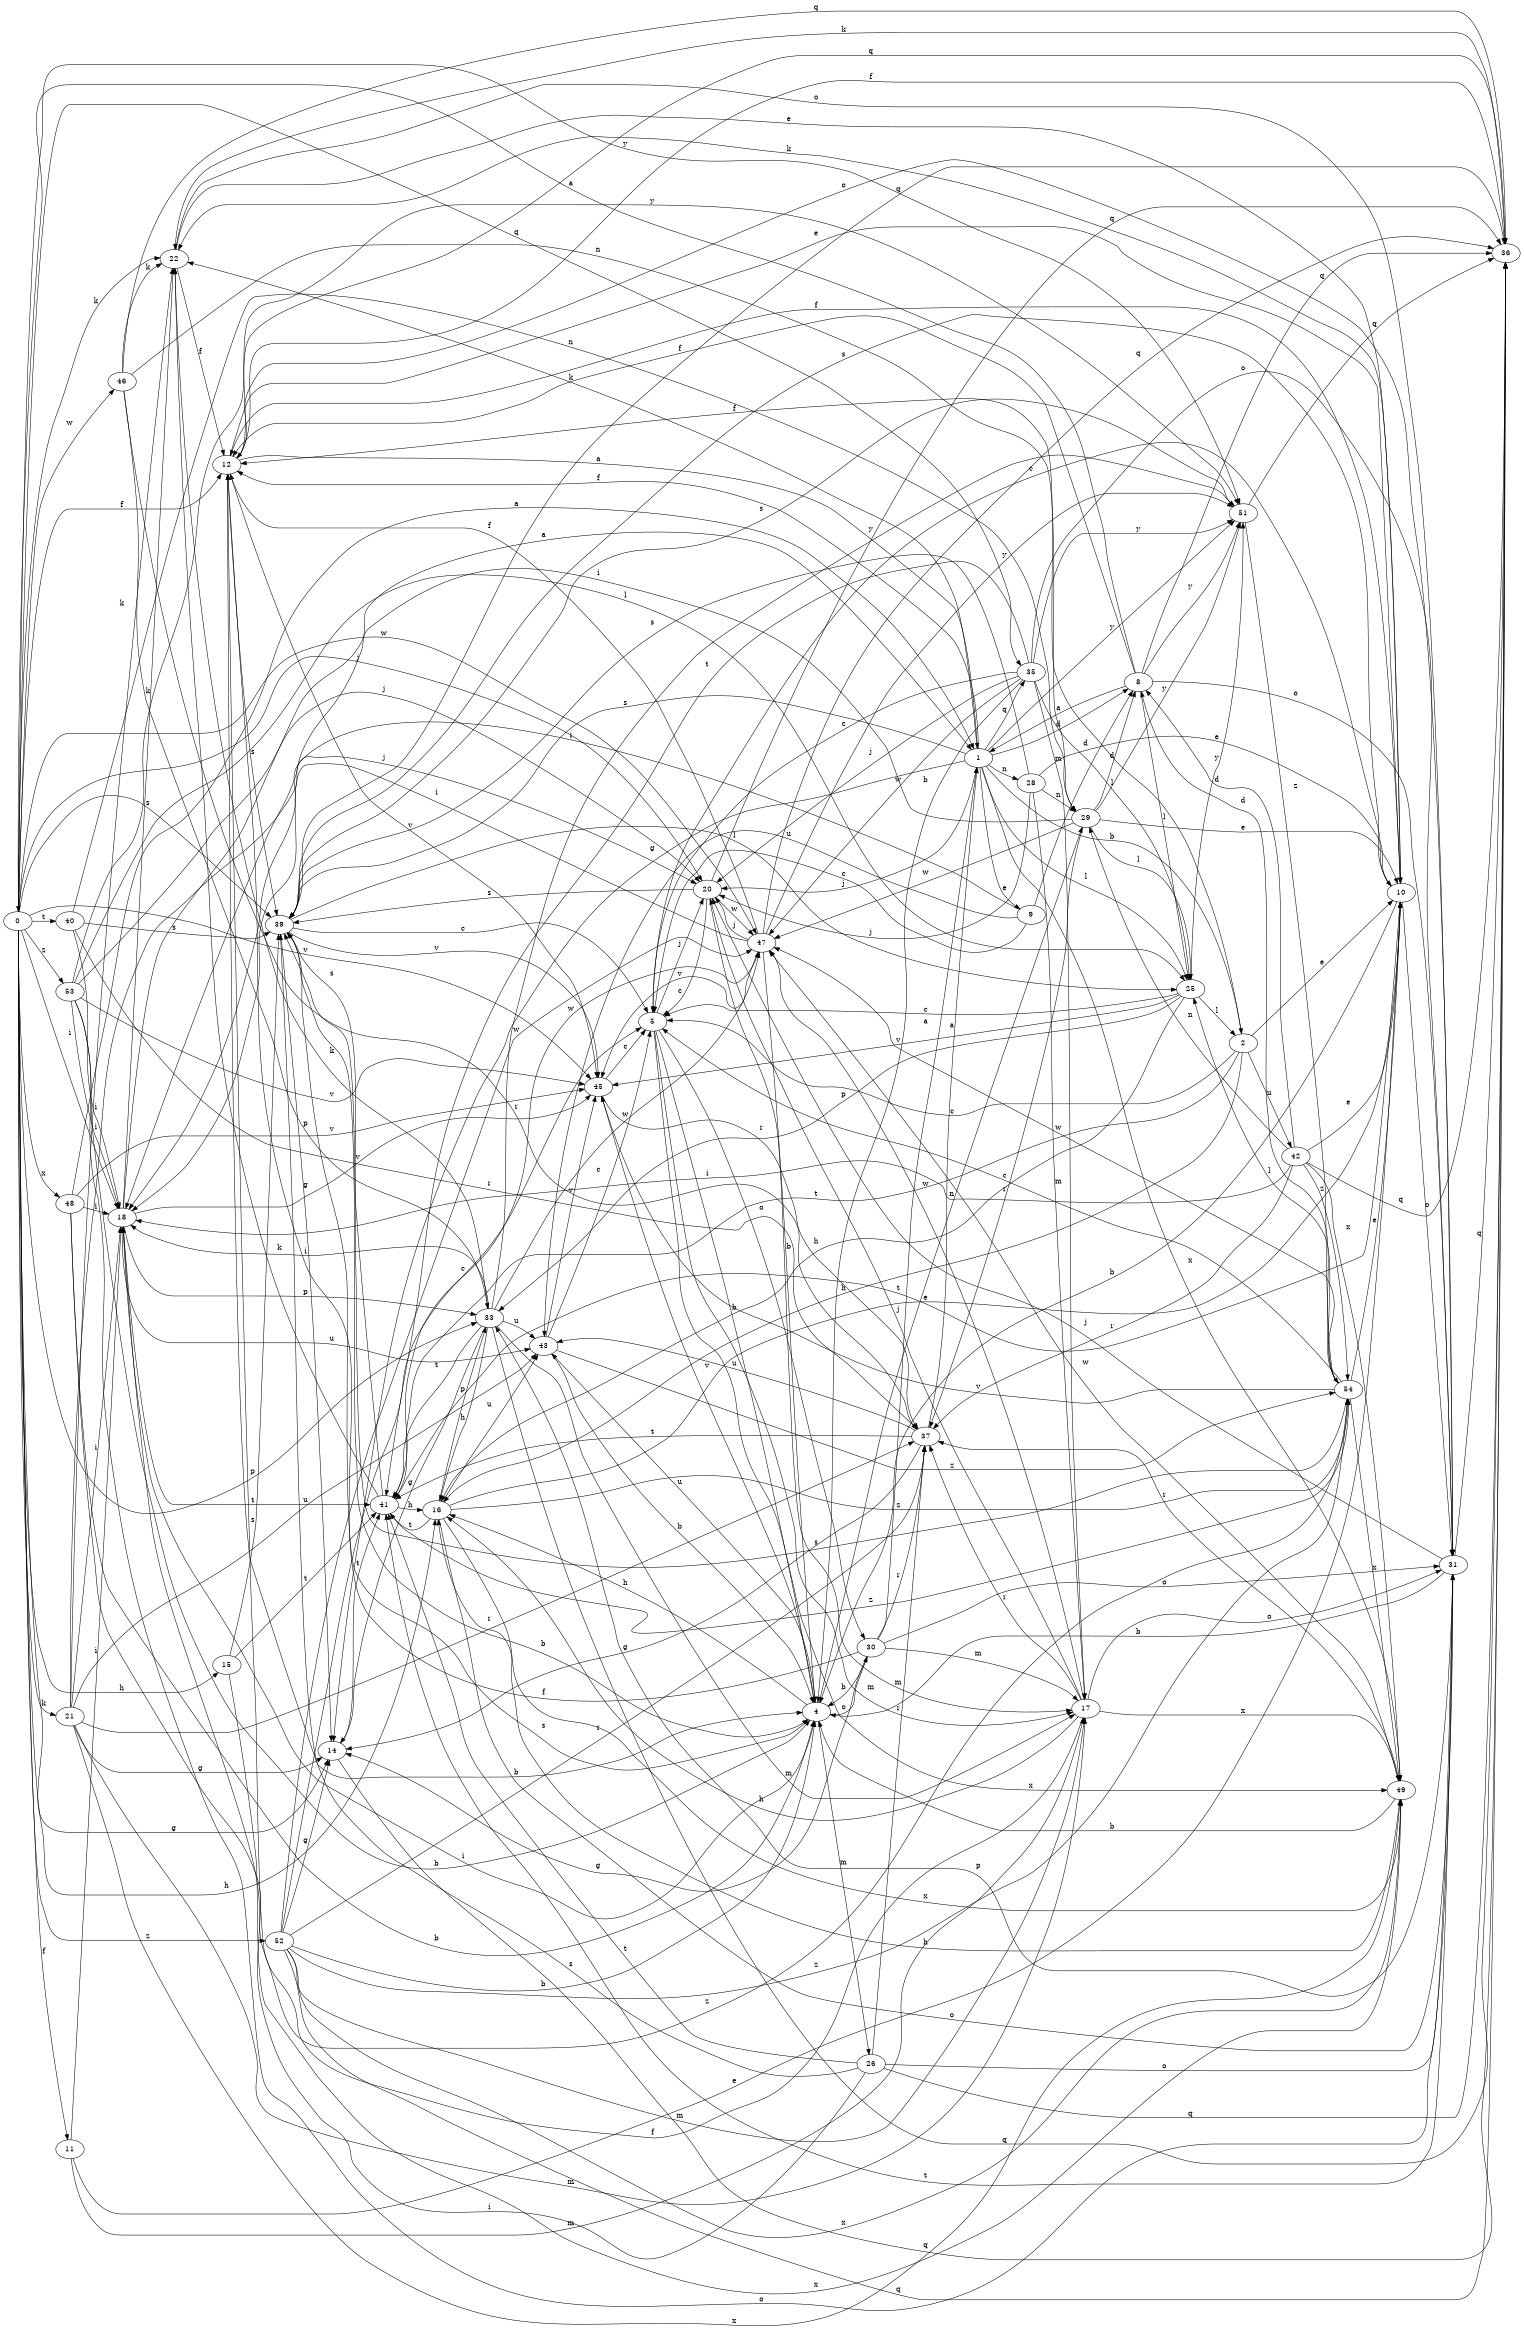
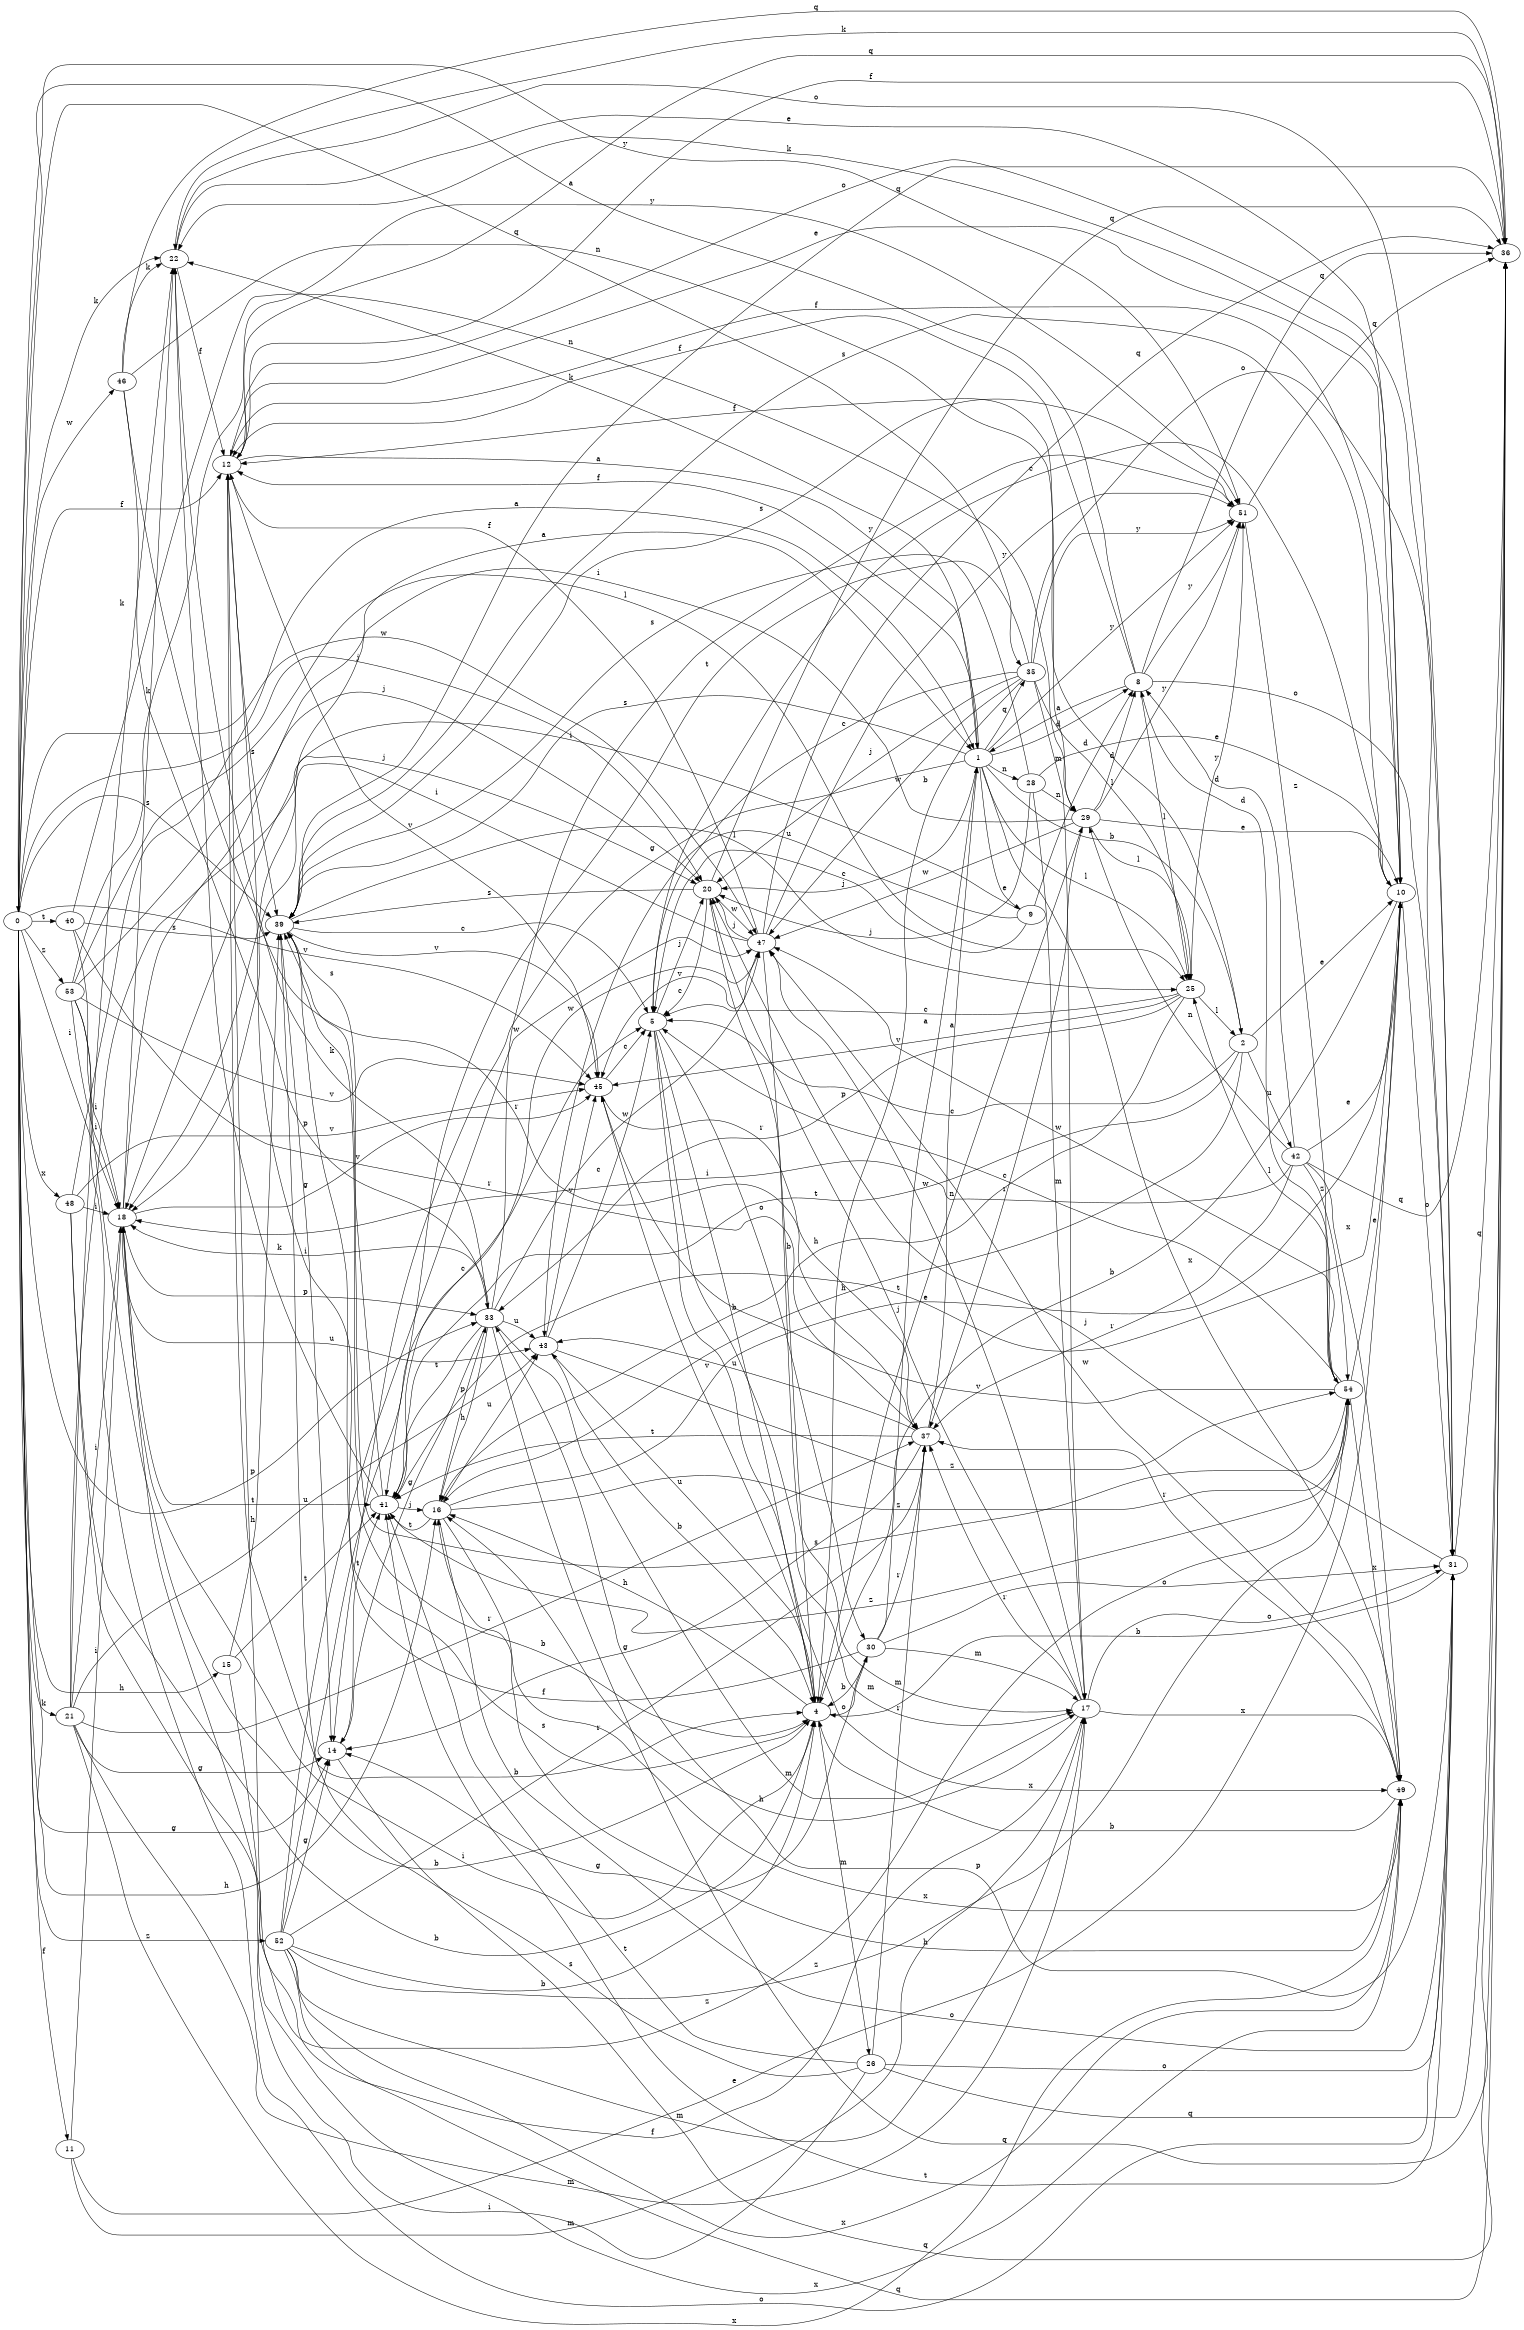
(411, 1505) -> (411, 1505)
(253, 1520) -> (253, 1520)
